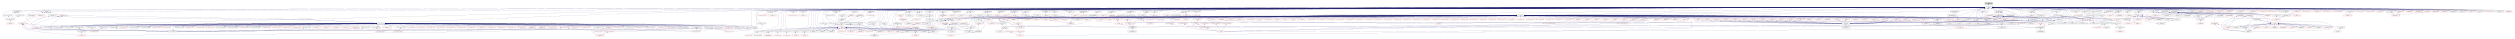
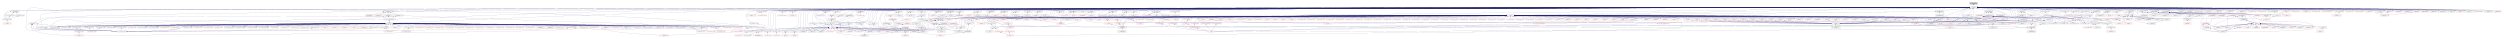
(1093, 15) -> none
